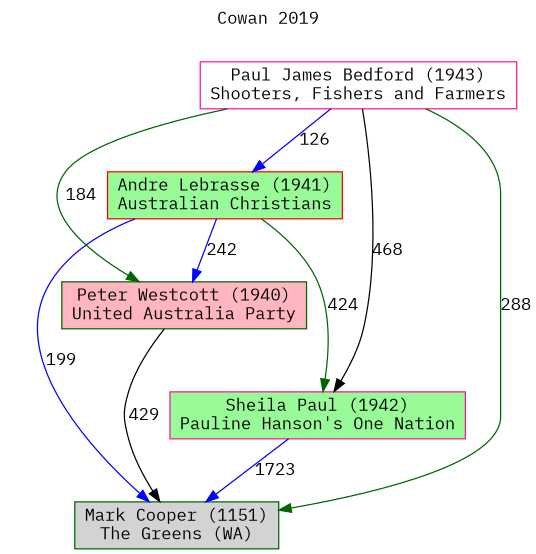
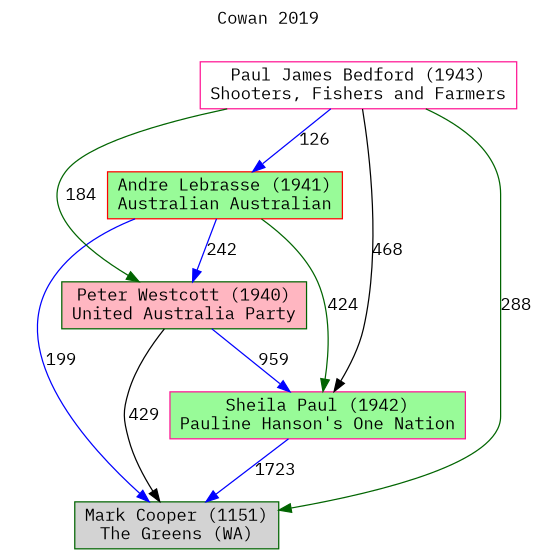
(225, 195) -> (225, 195)
none -> (246, 356)
